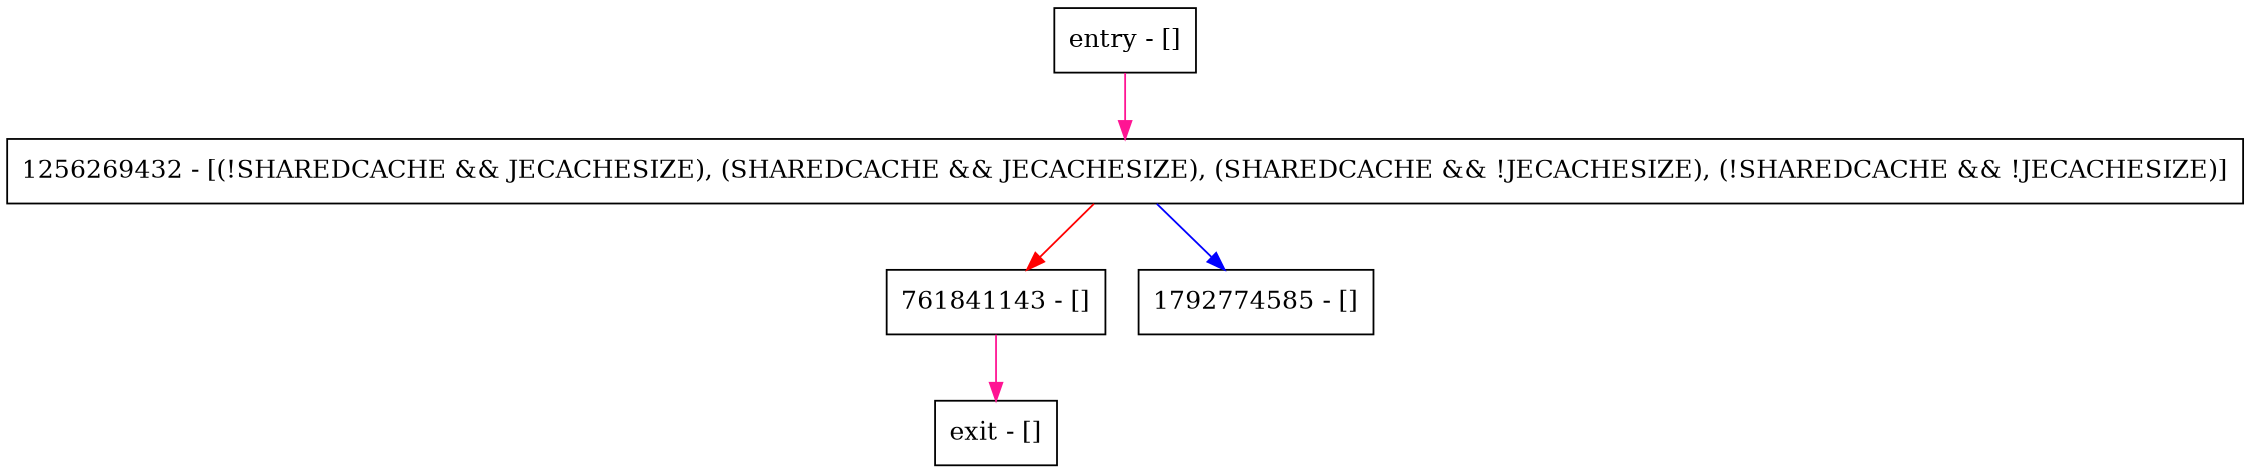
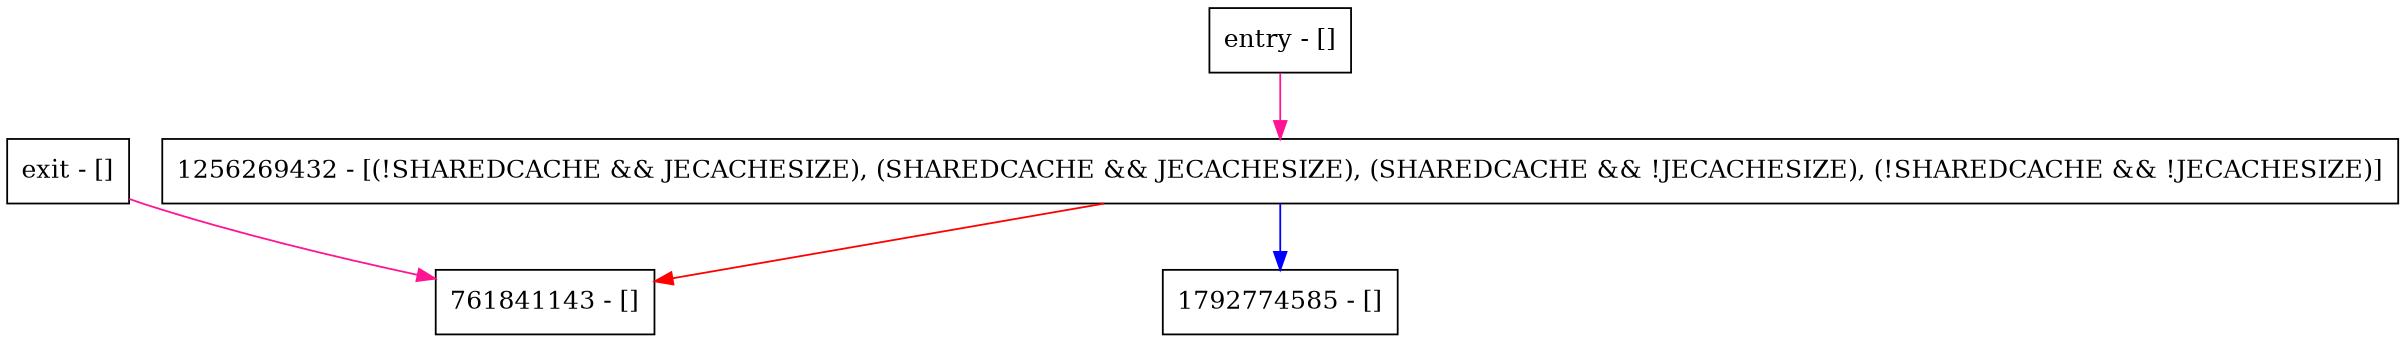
(996, 359) -> (272, 241)
